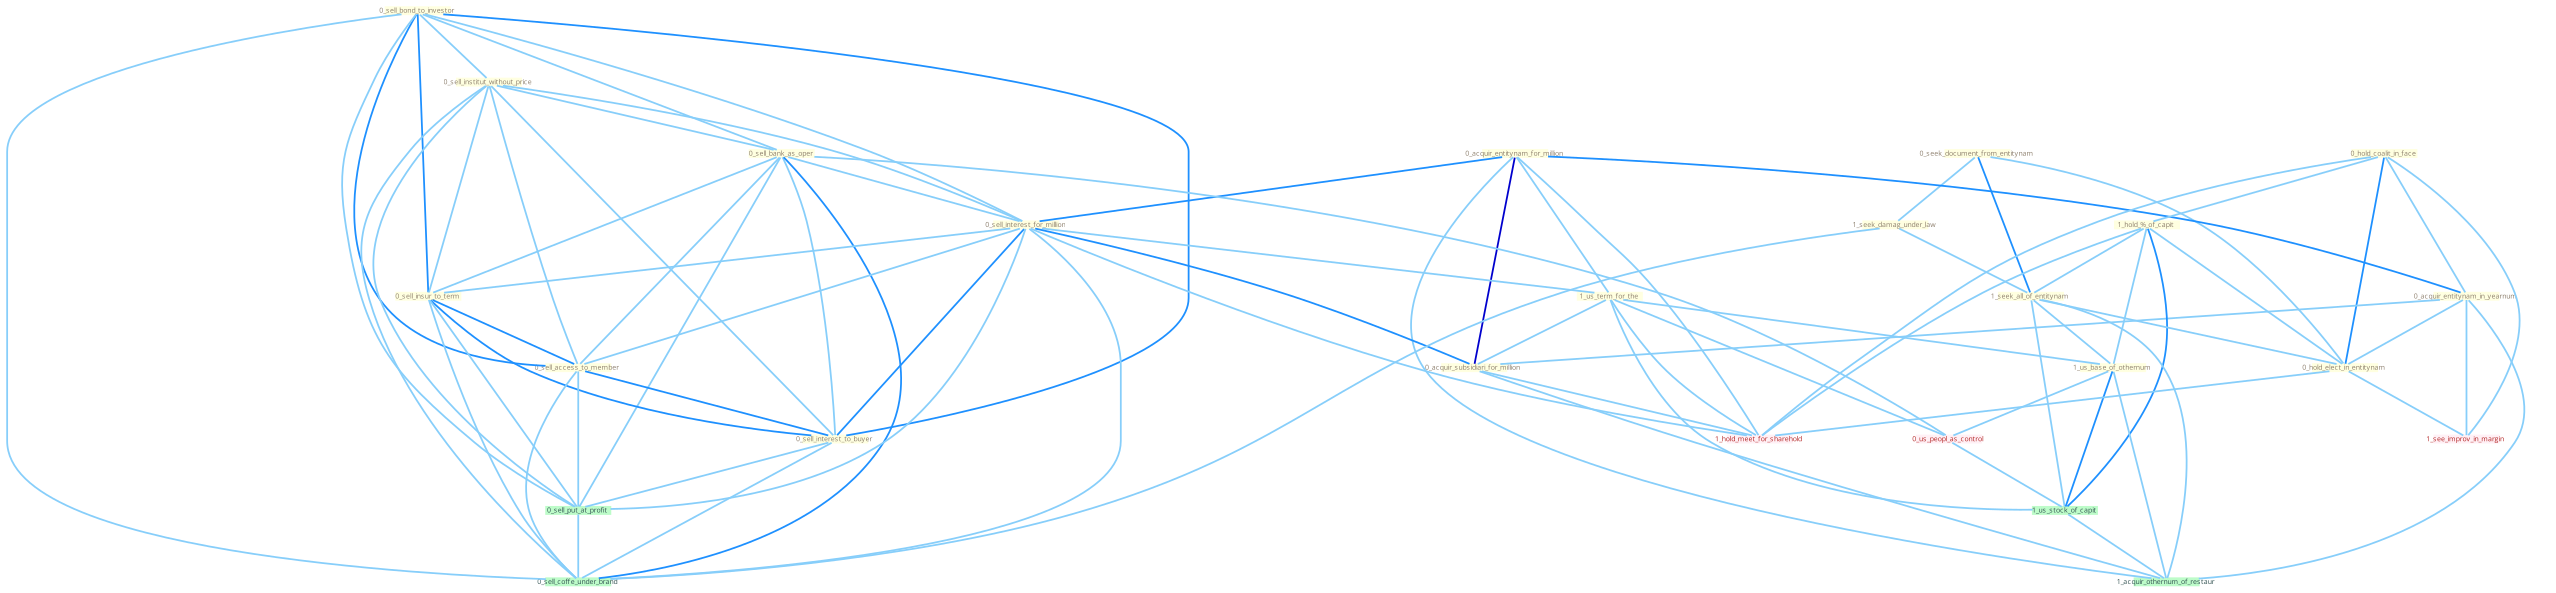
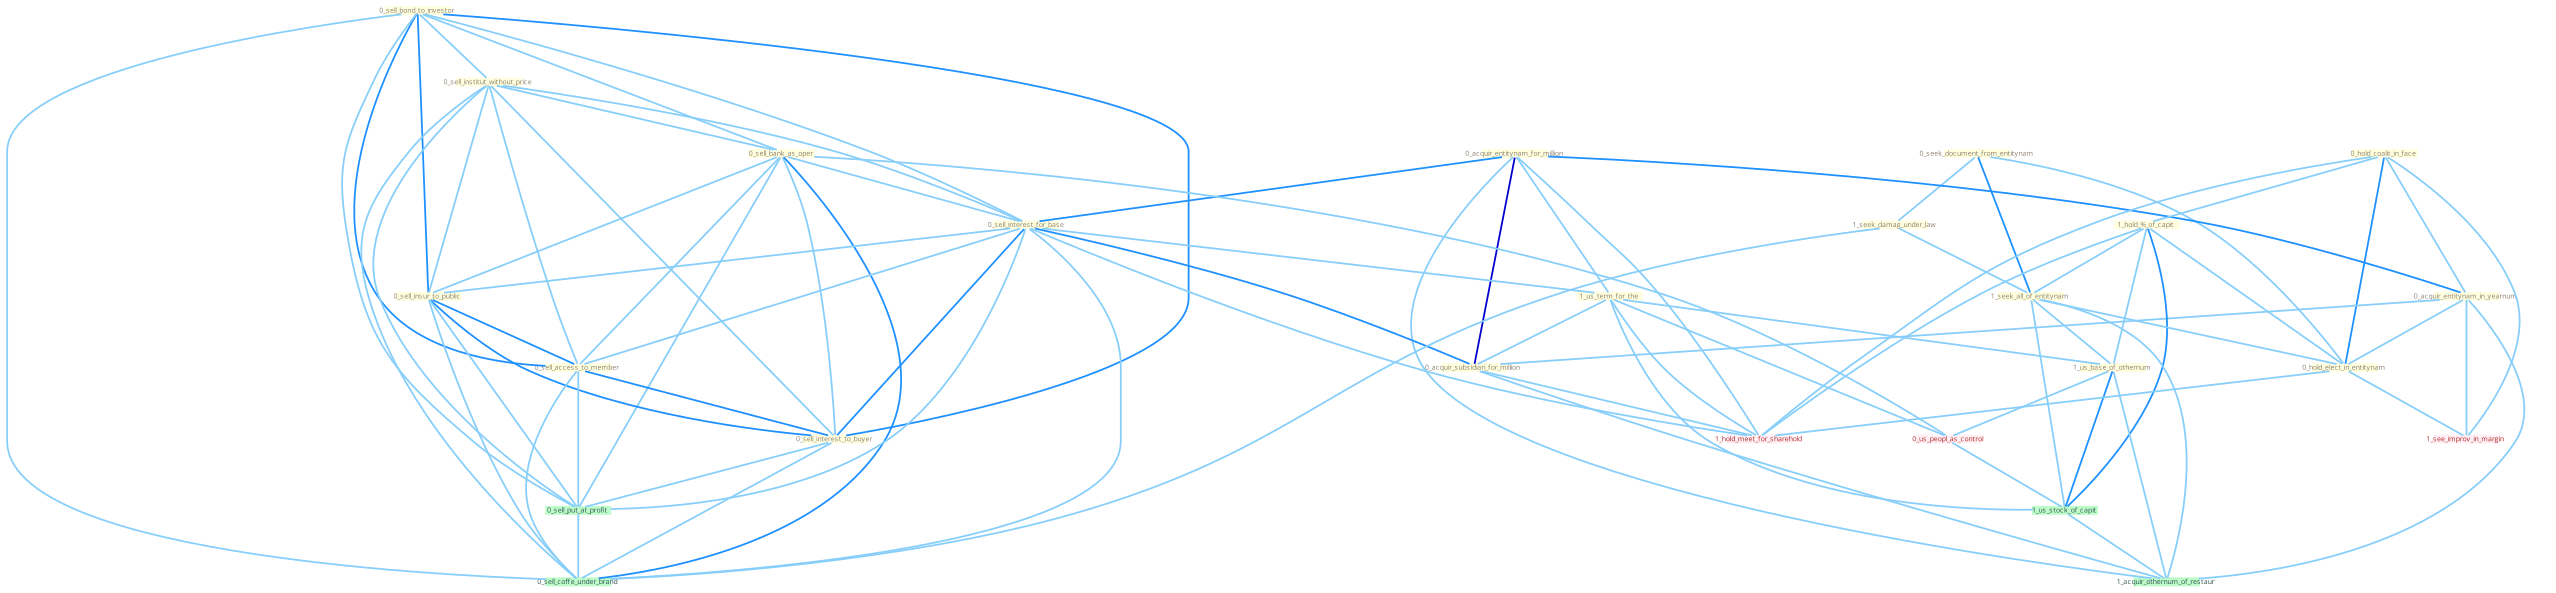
(1026, 225) -> (1026, 225)
(428, 296) -> (428, 296)
